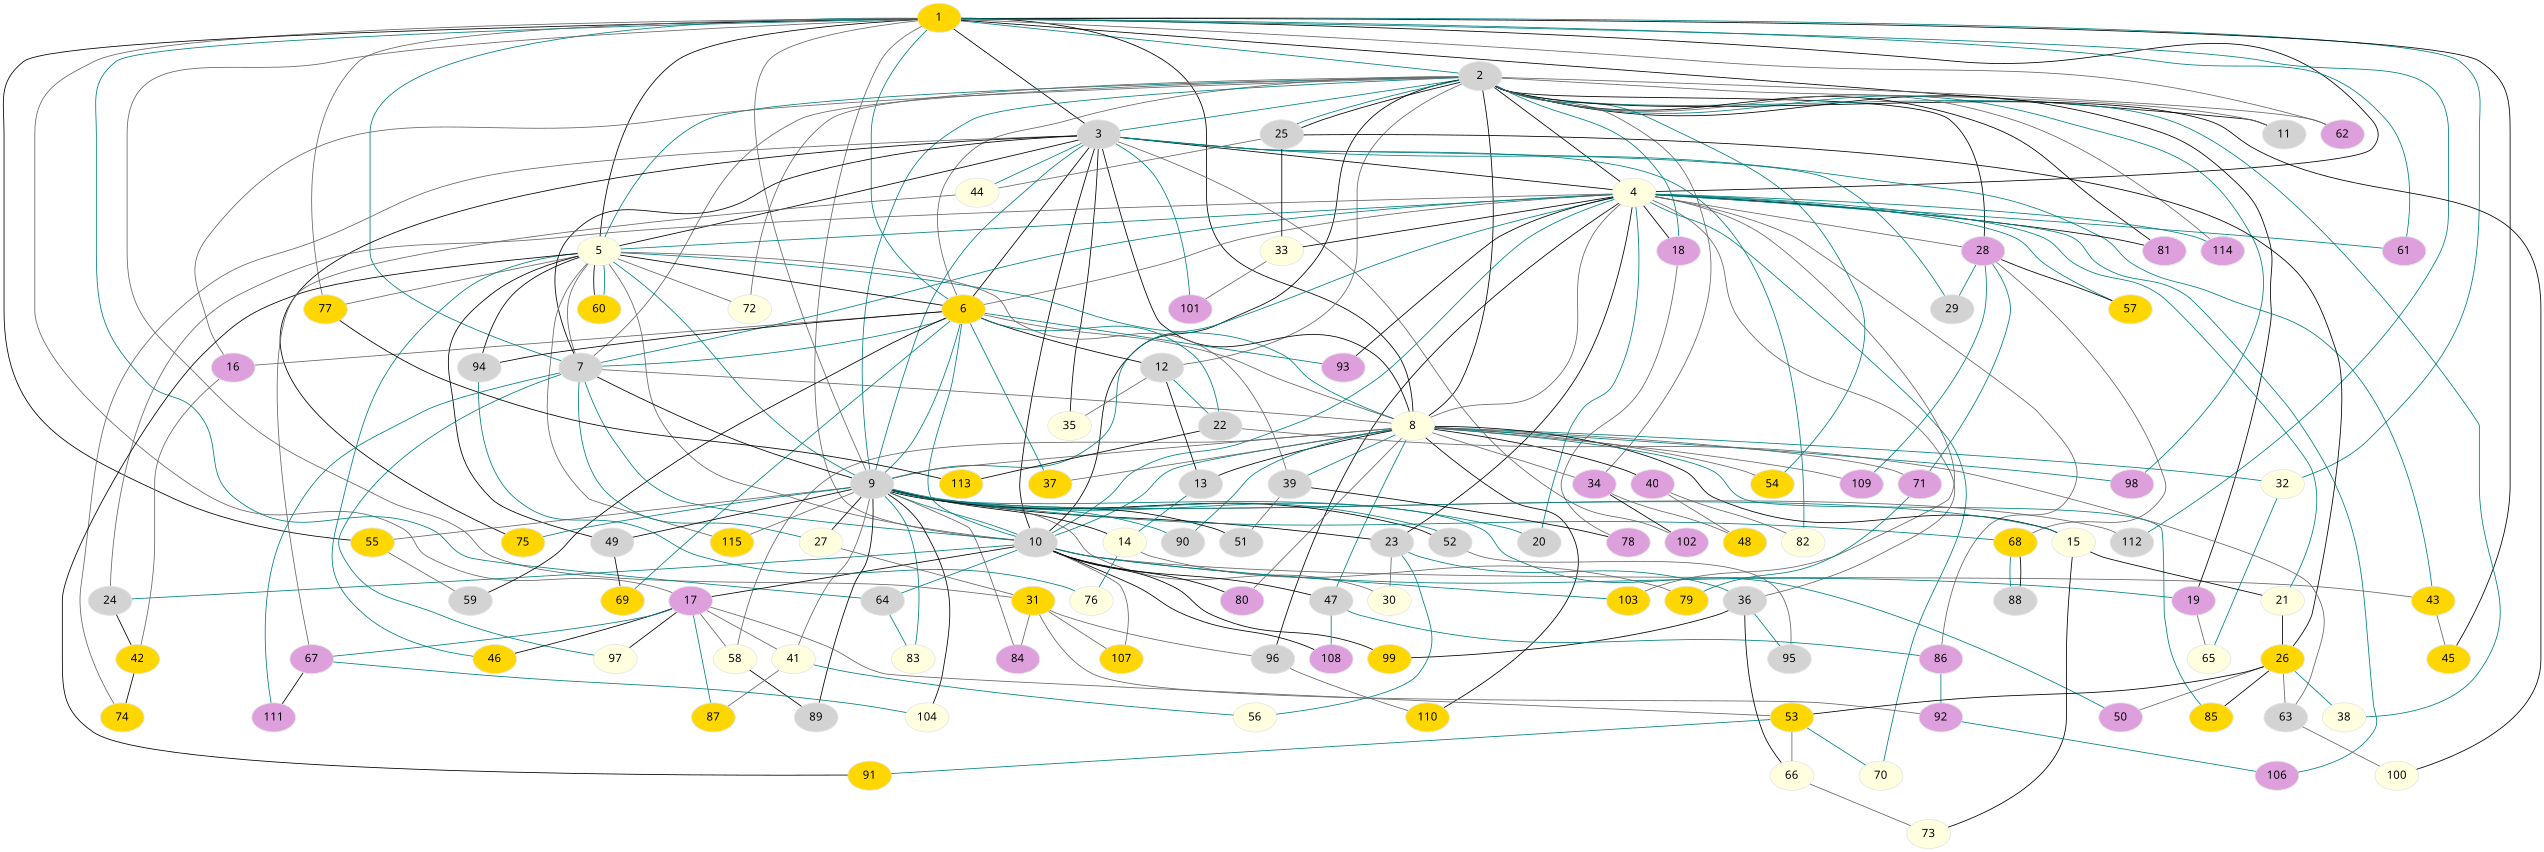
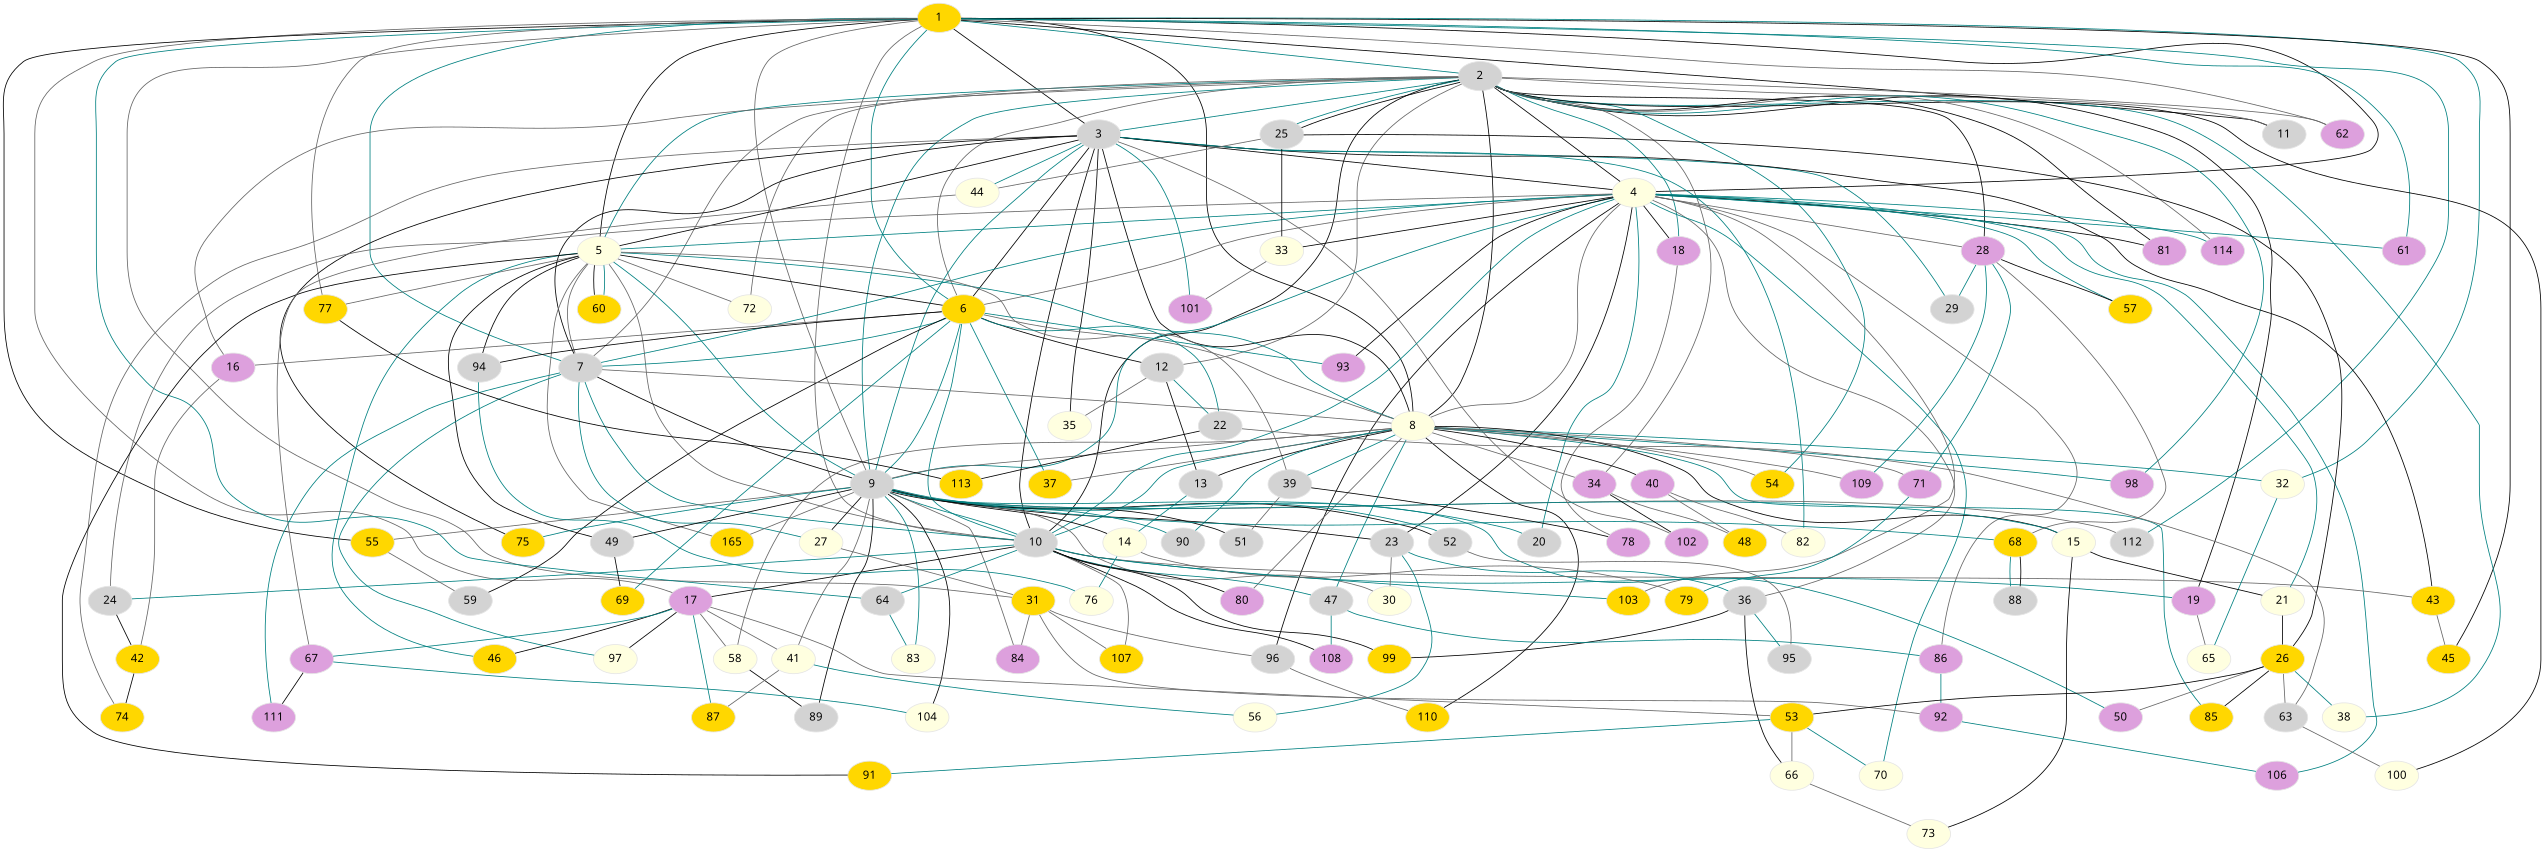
(1876, 180) -> (1876, 180)
(732, 543) -> (732, 543)
(1247, 582) -> (1247, 582)
